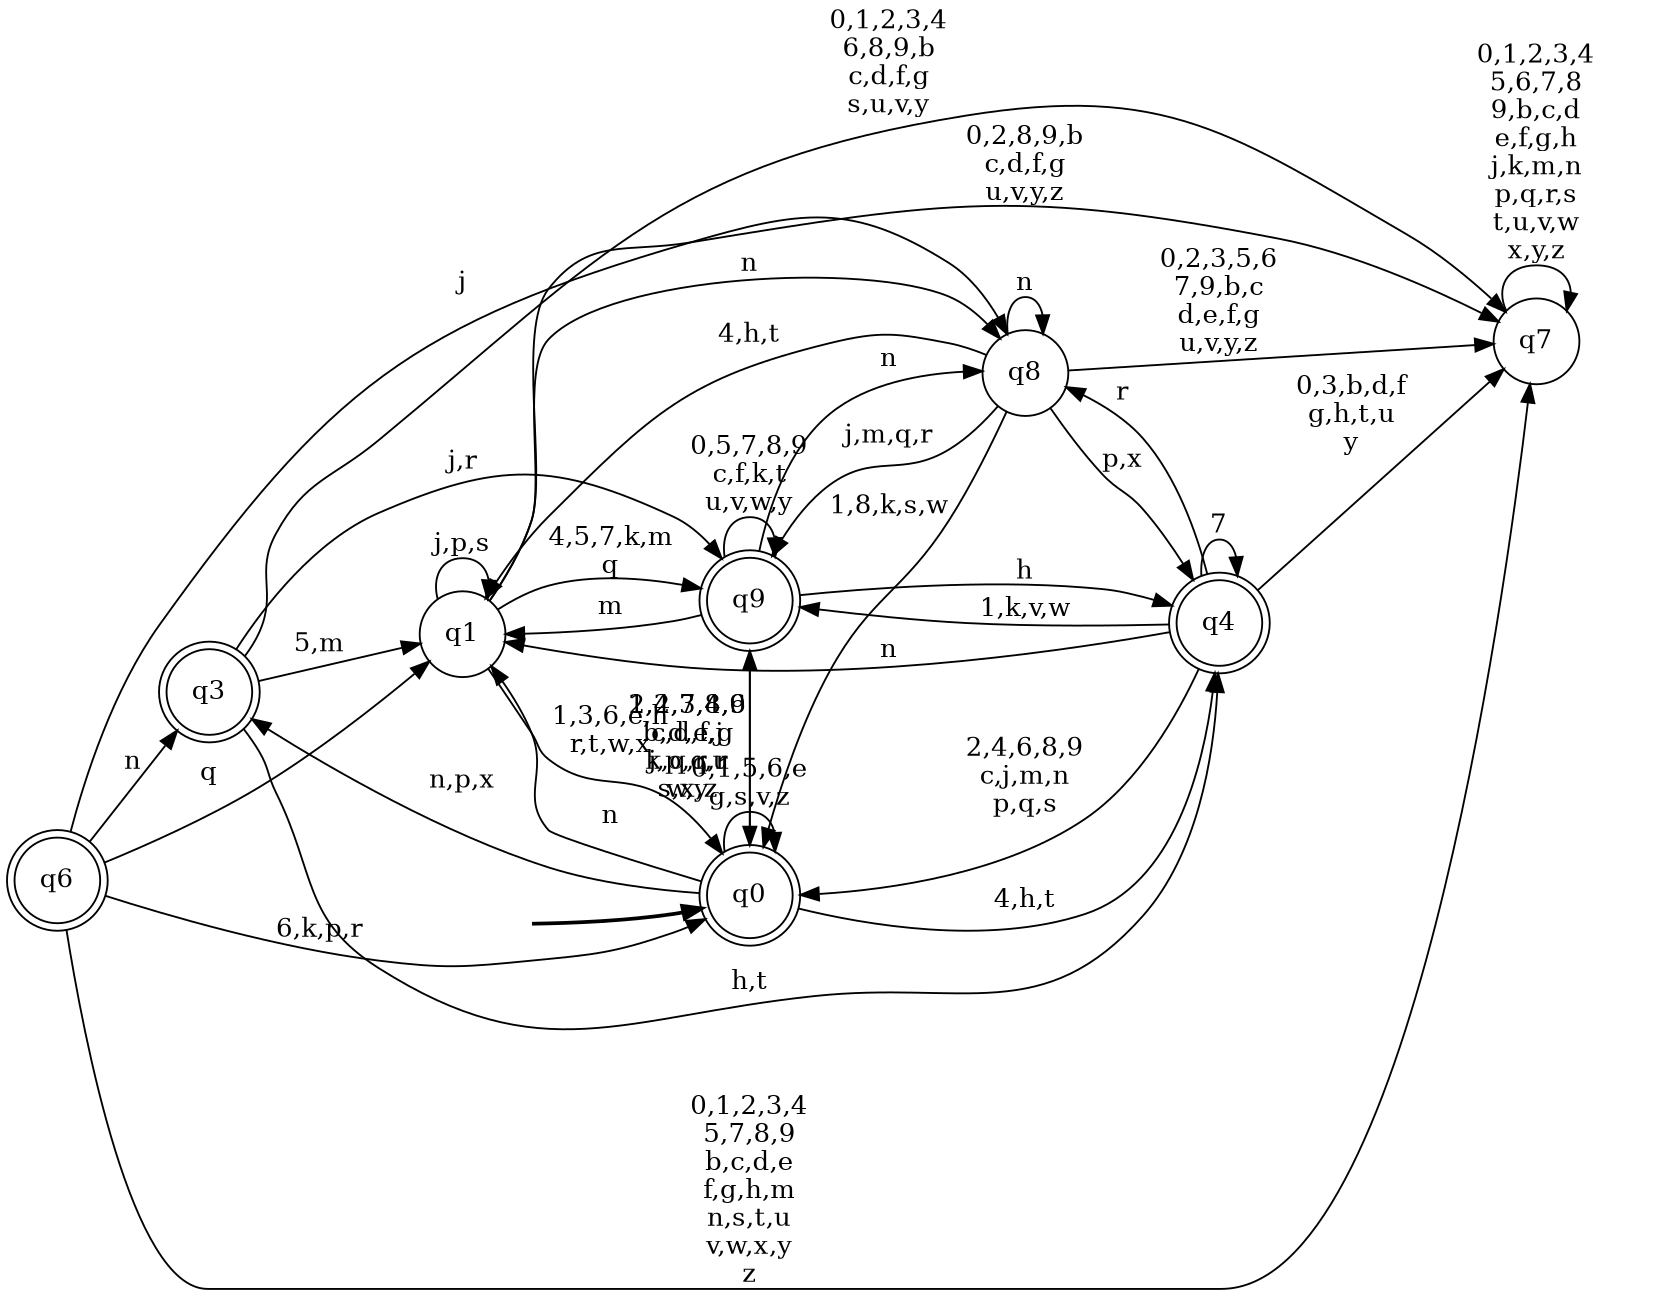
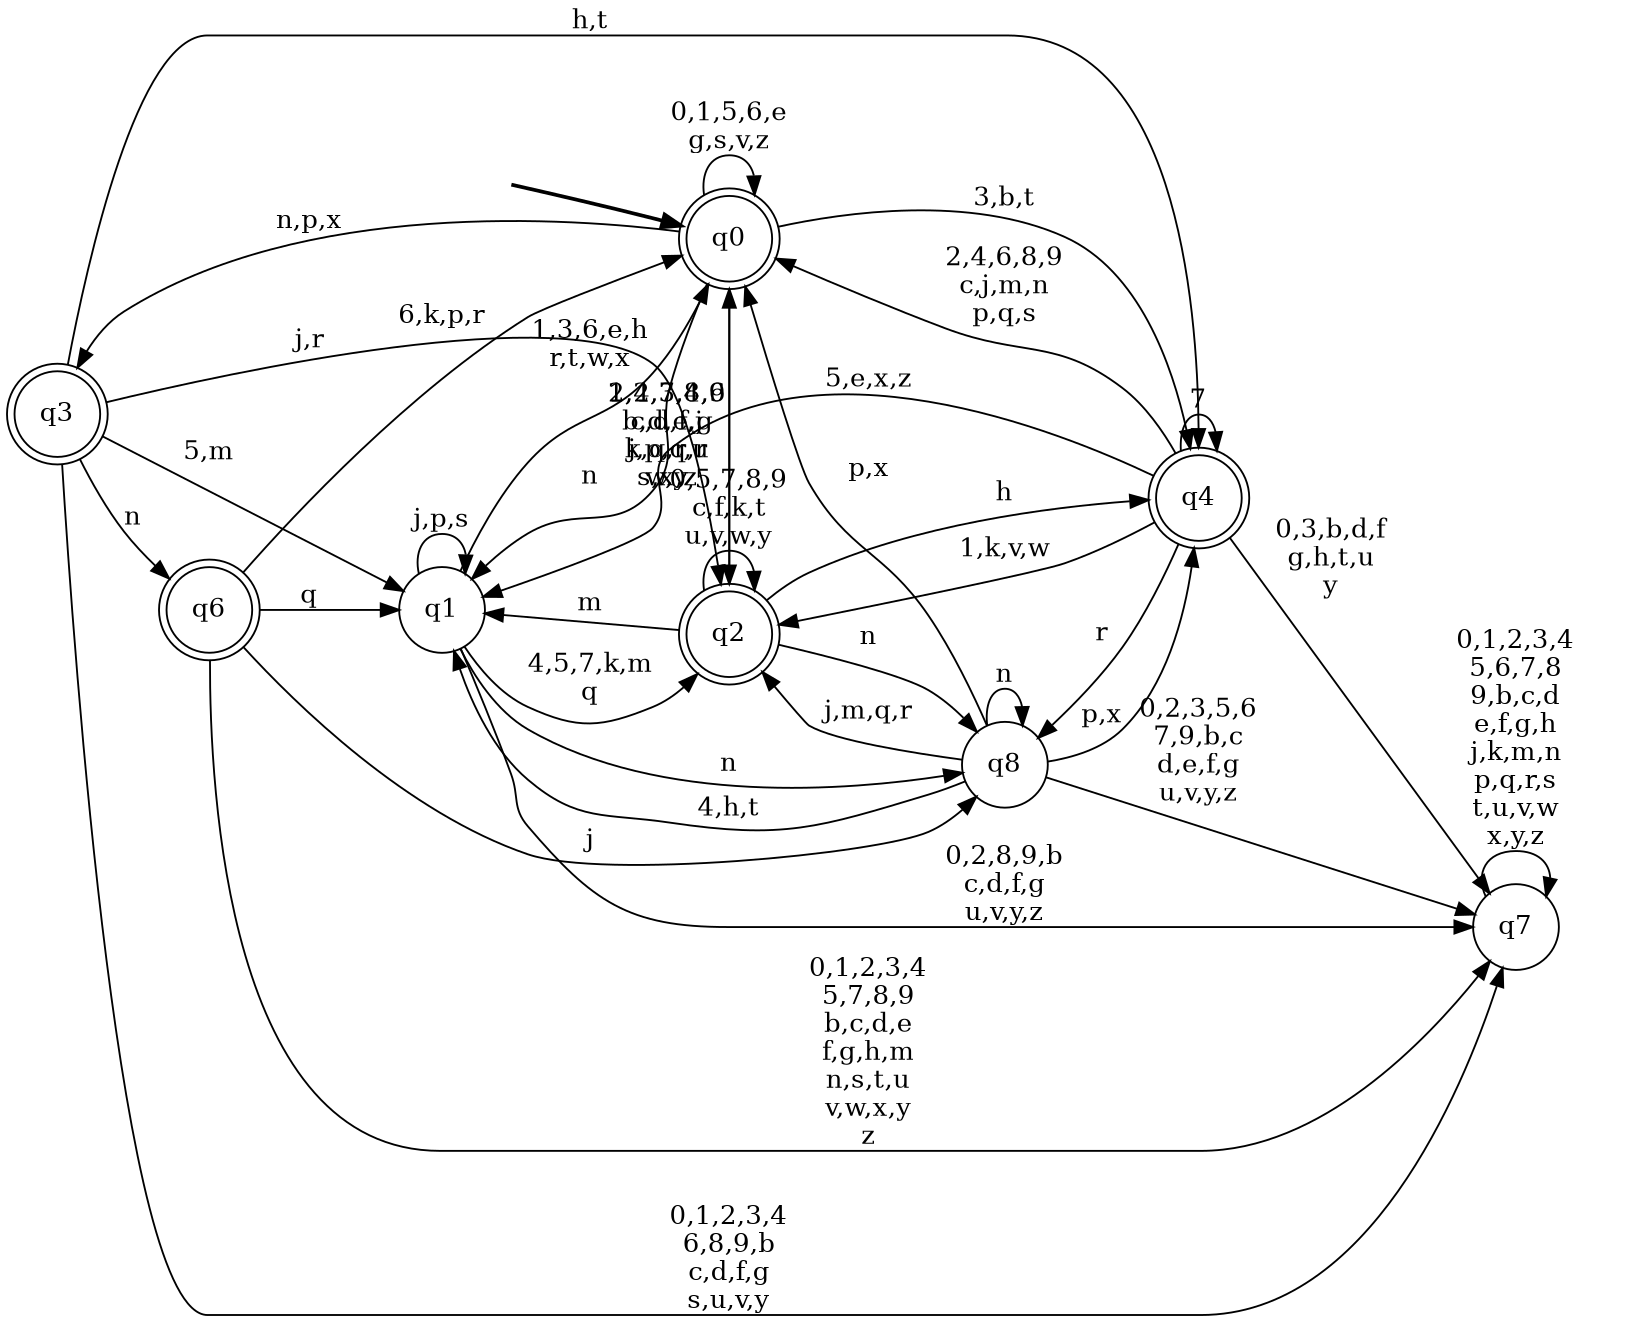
(889, 506) -> (869, 469)
(750, 601) -> (729, 634)
(889, 650) -> (869, 380)
(128, 793) -> (113, 516)
(1025, 900) -> (1005, 199)
